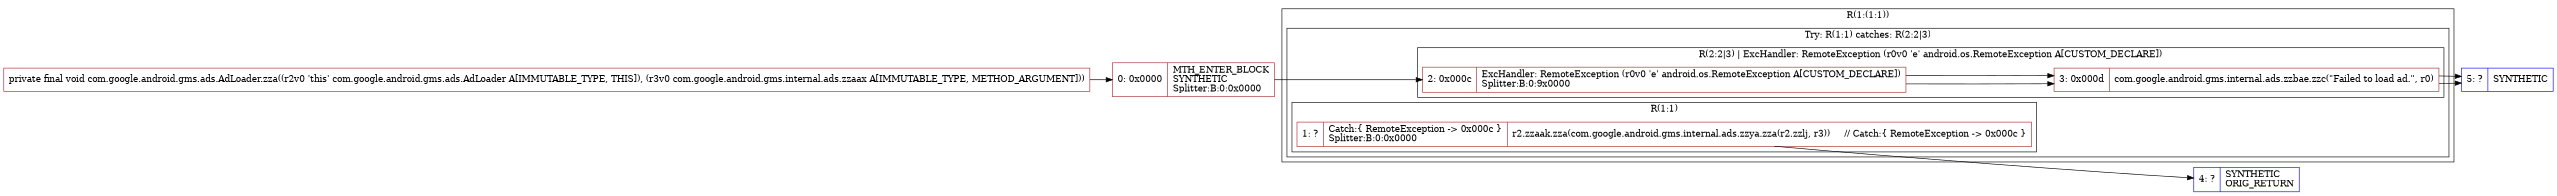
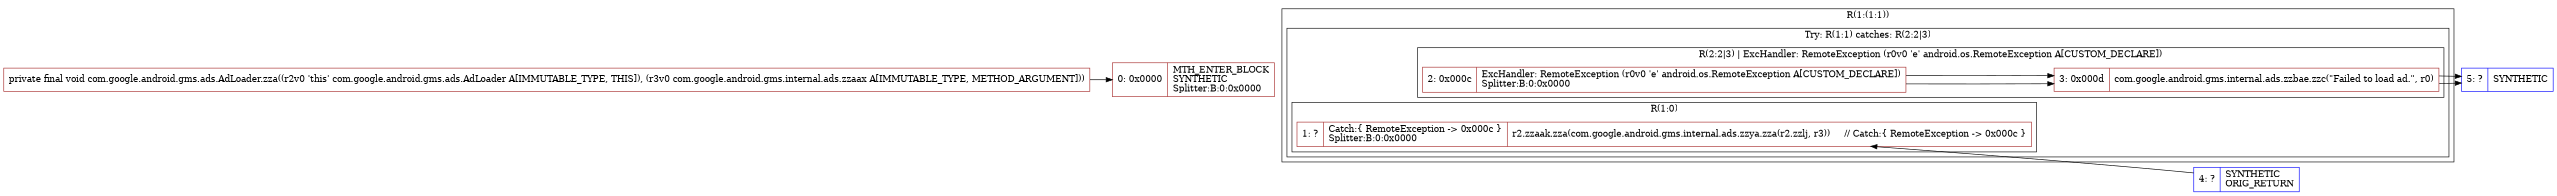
(1345, 80) -> none
(1526, 84) -> (1526, 84)
(1664, 110) -> (1664, 110)
(2022, 166) -> (2115, 166)
